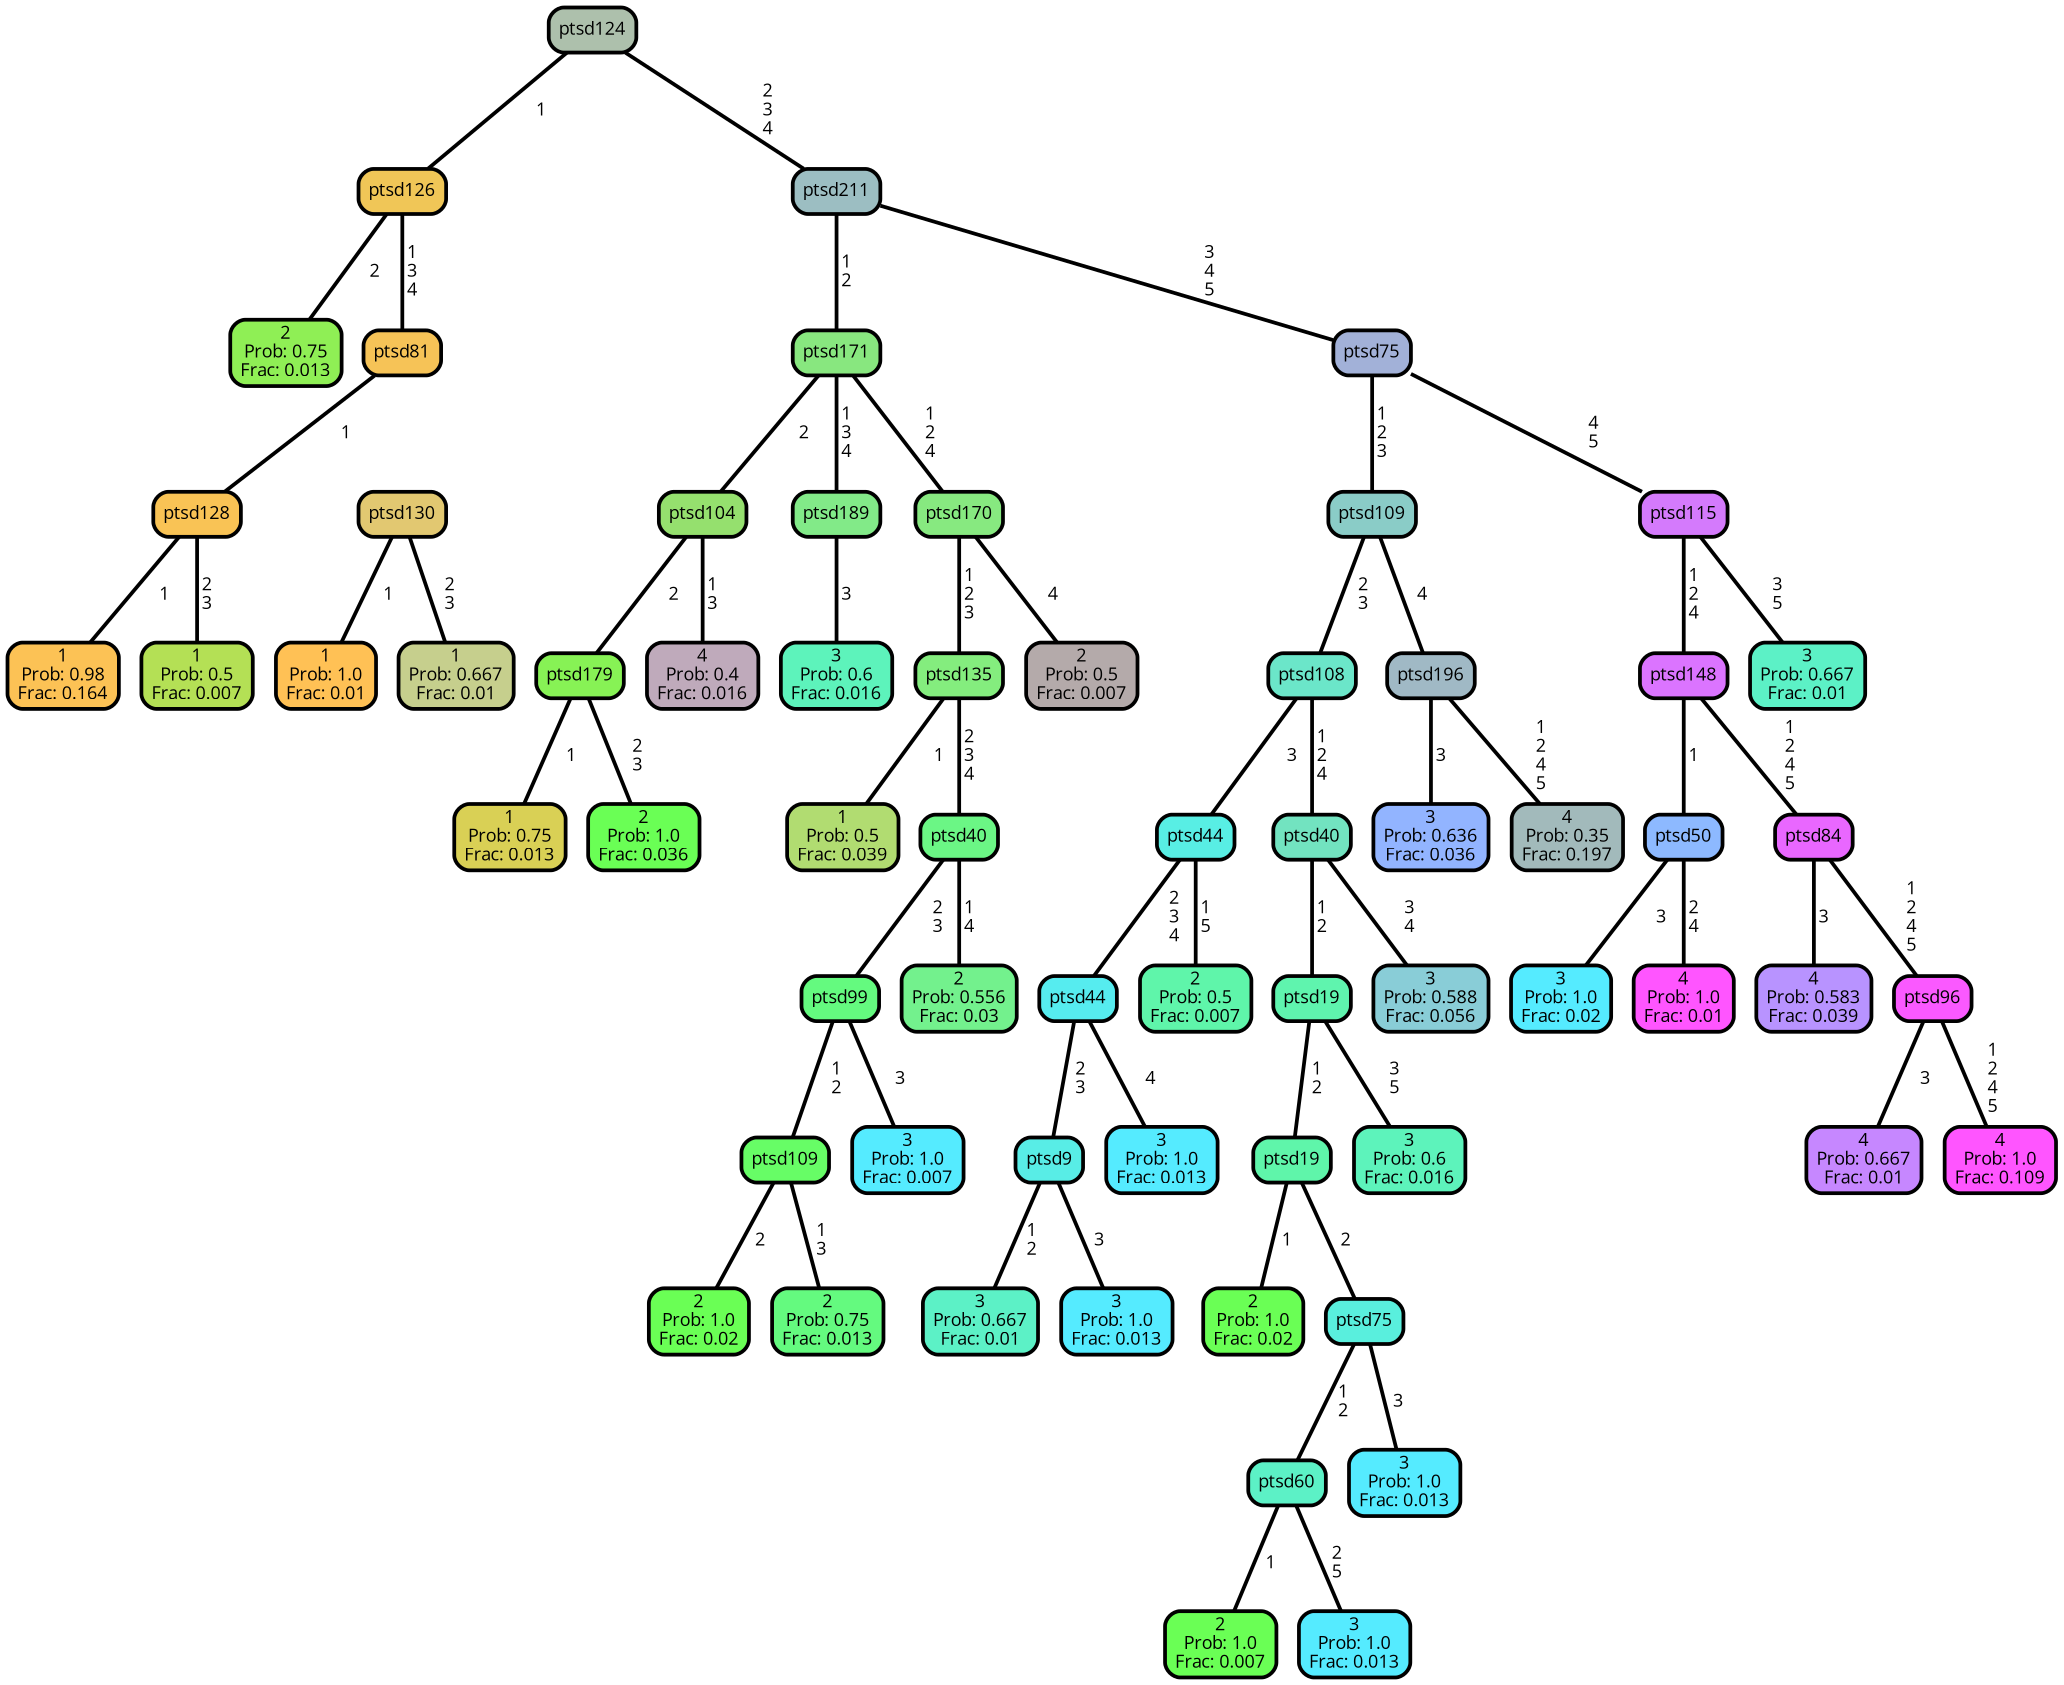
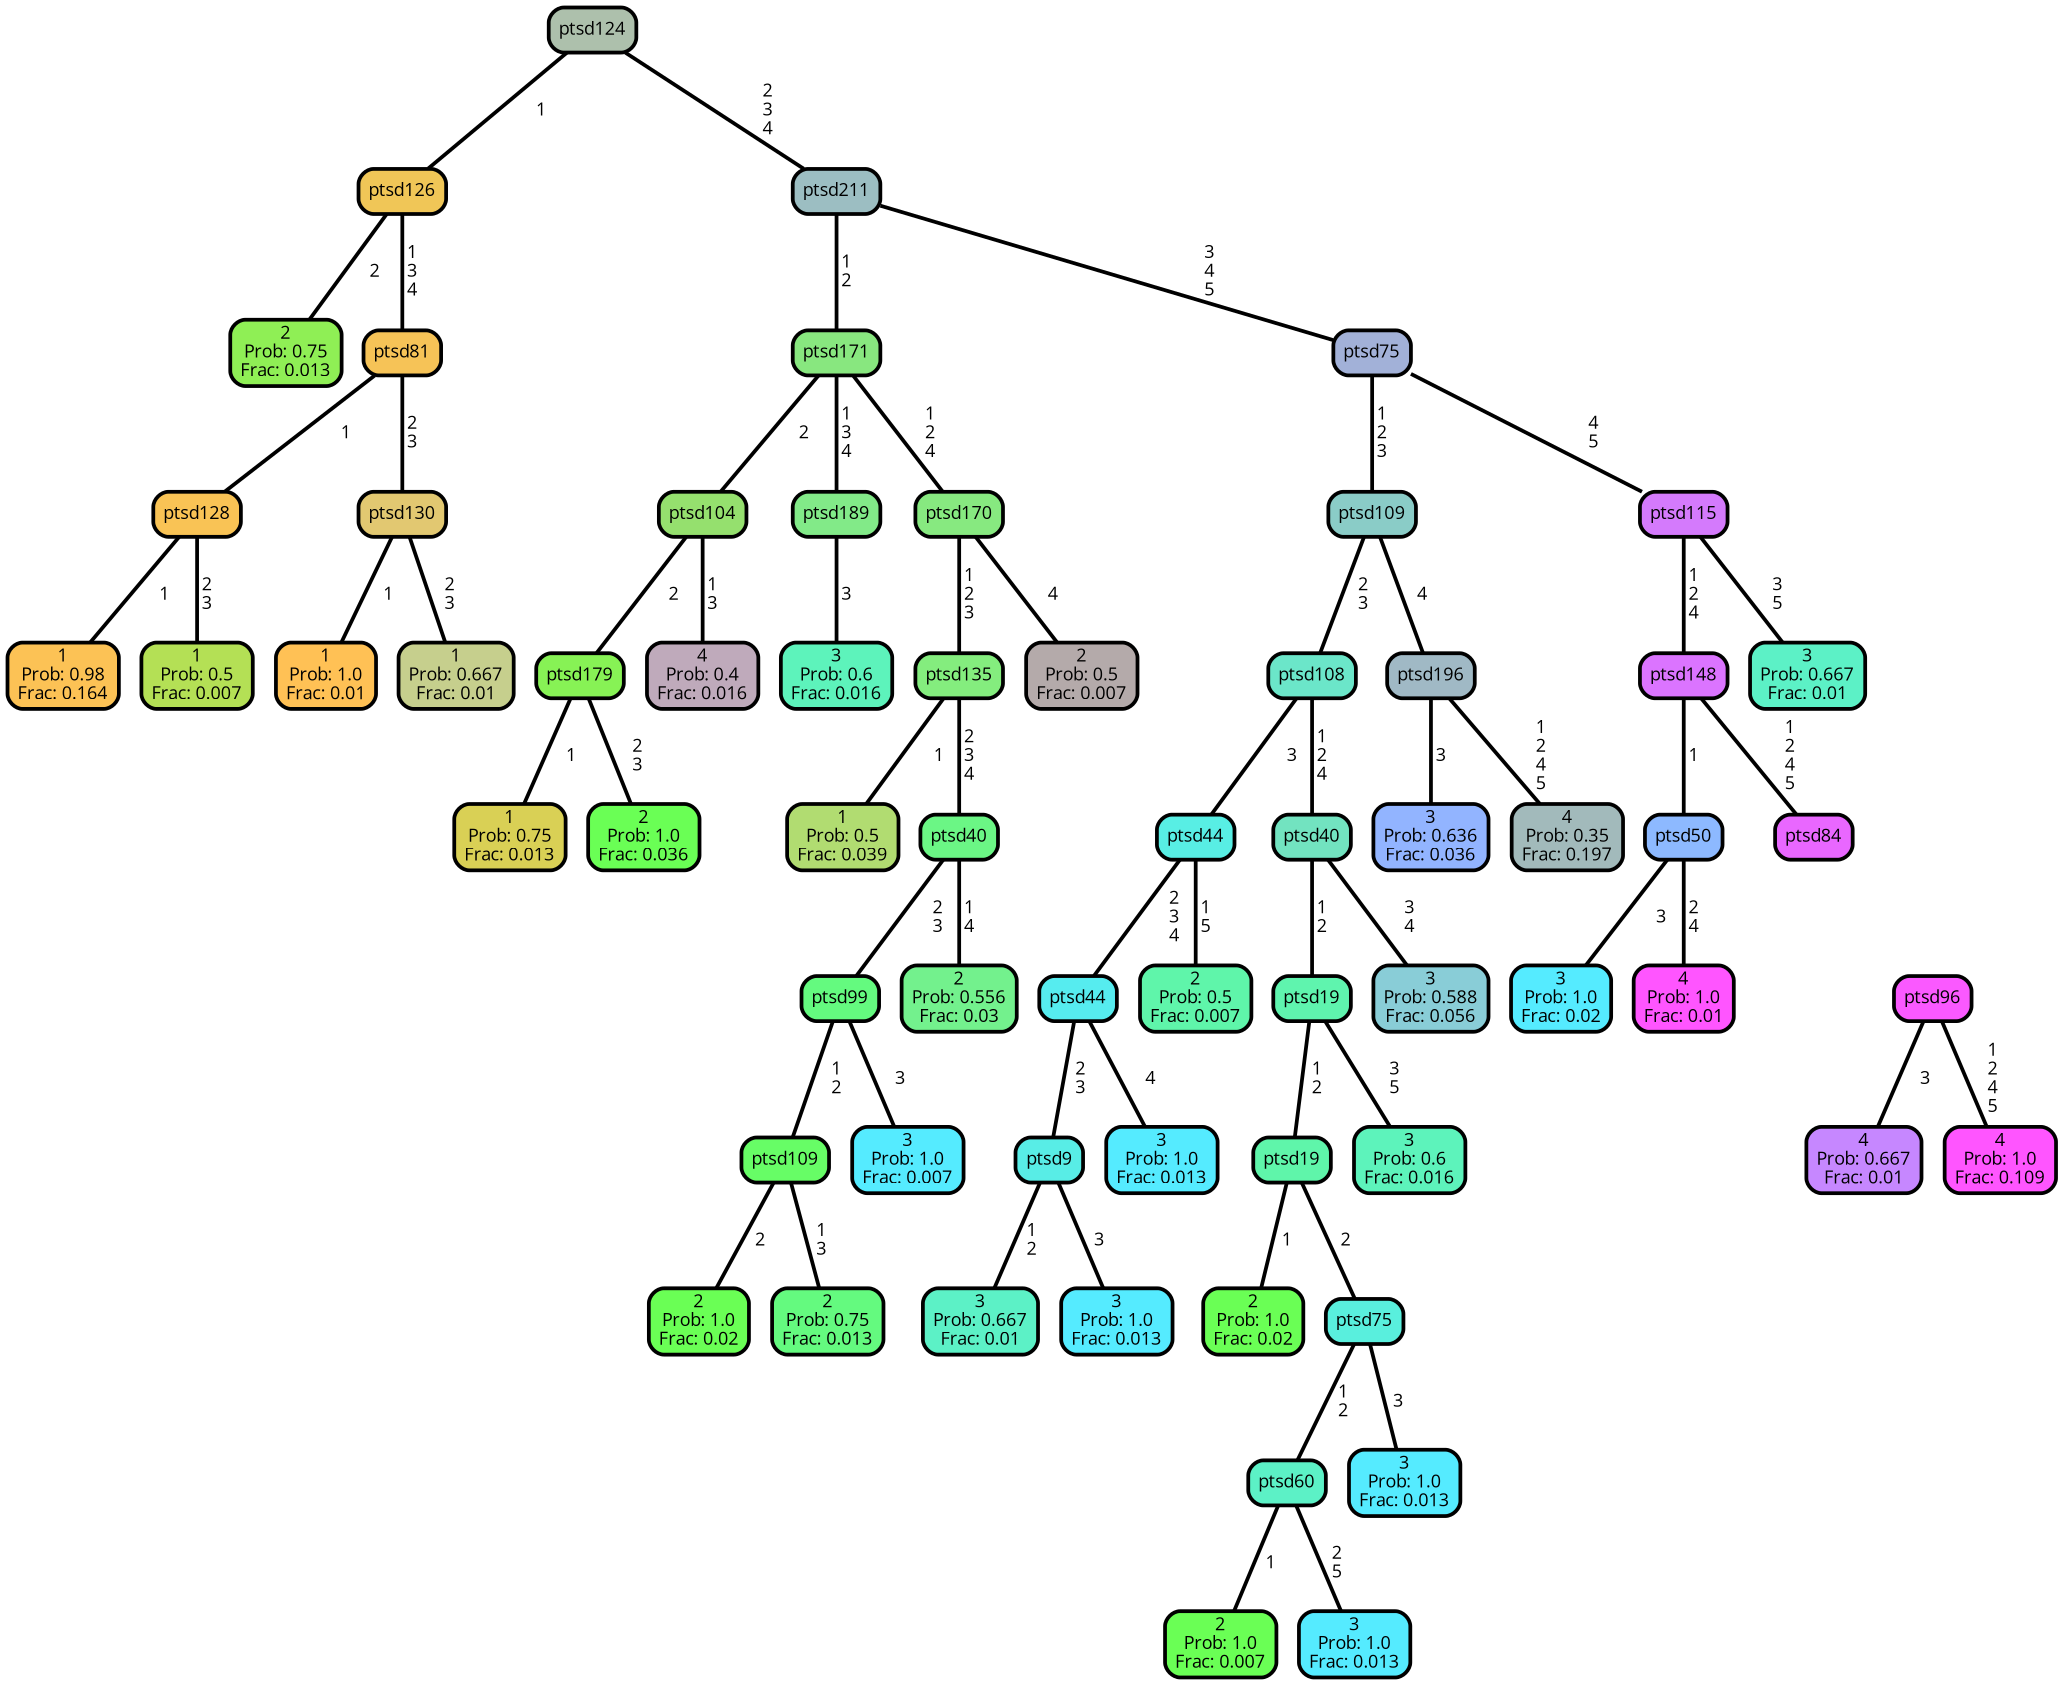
none -> (402, 434)
(1873, 918) -> none
(1814, 999) -> none
